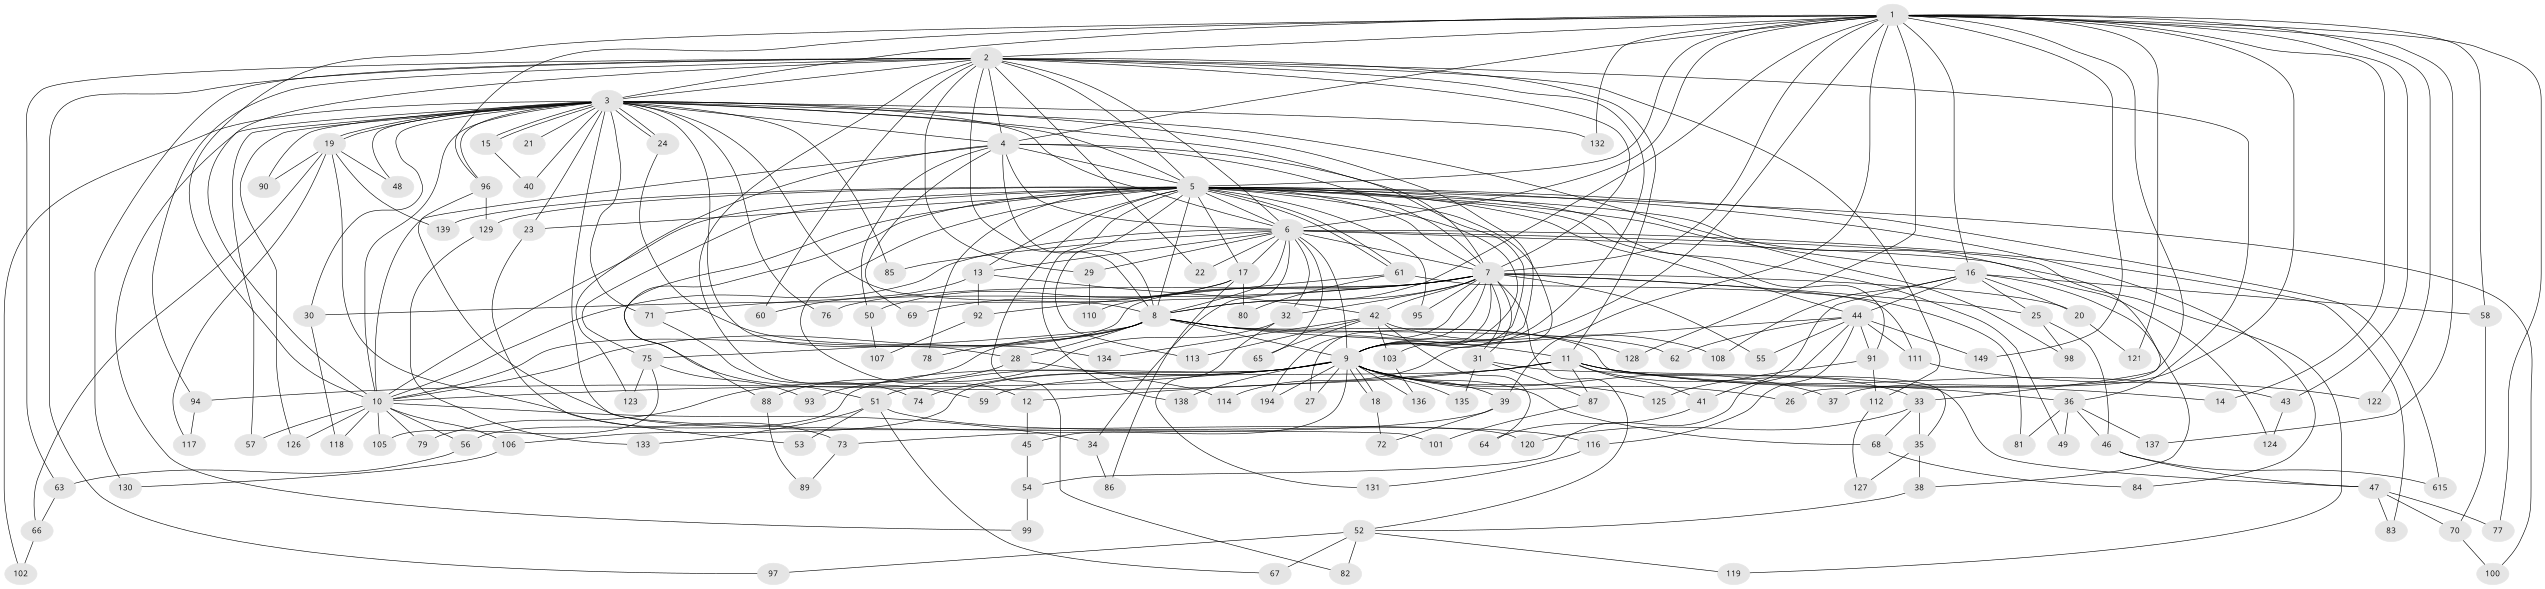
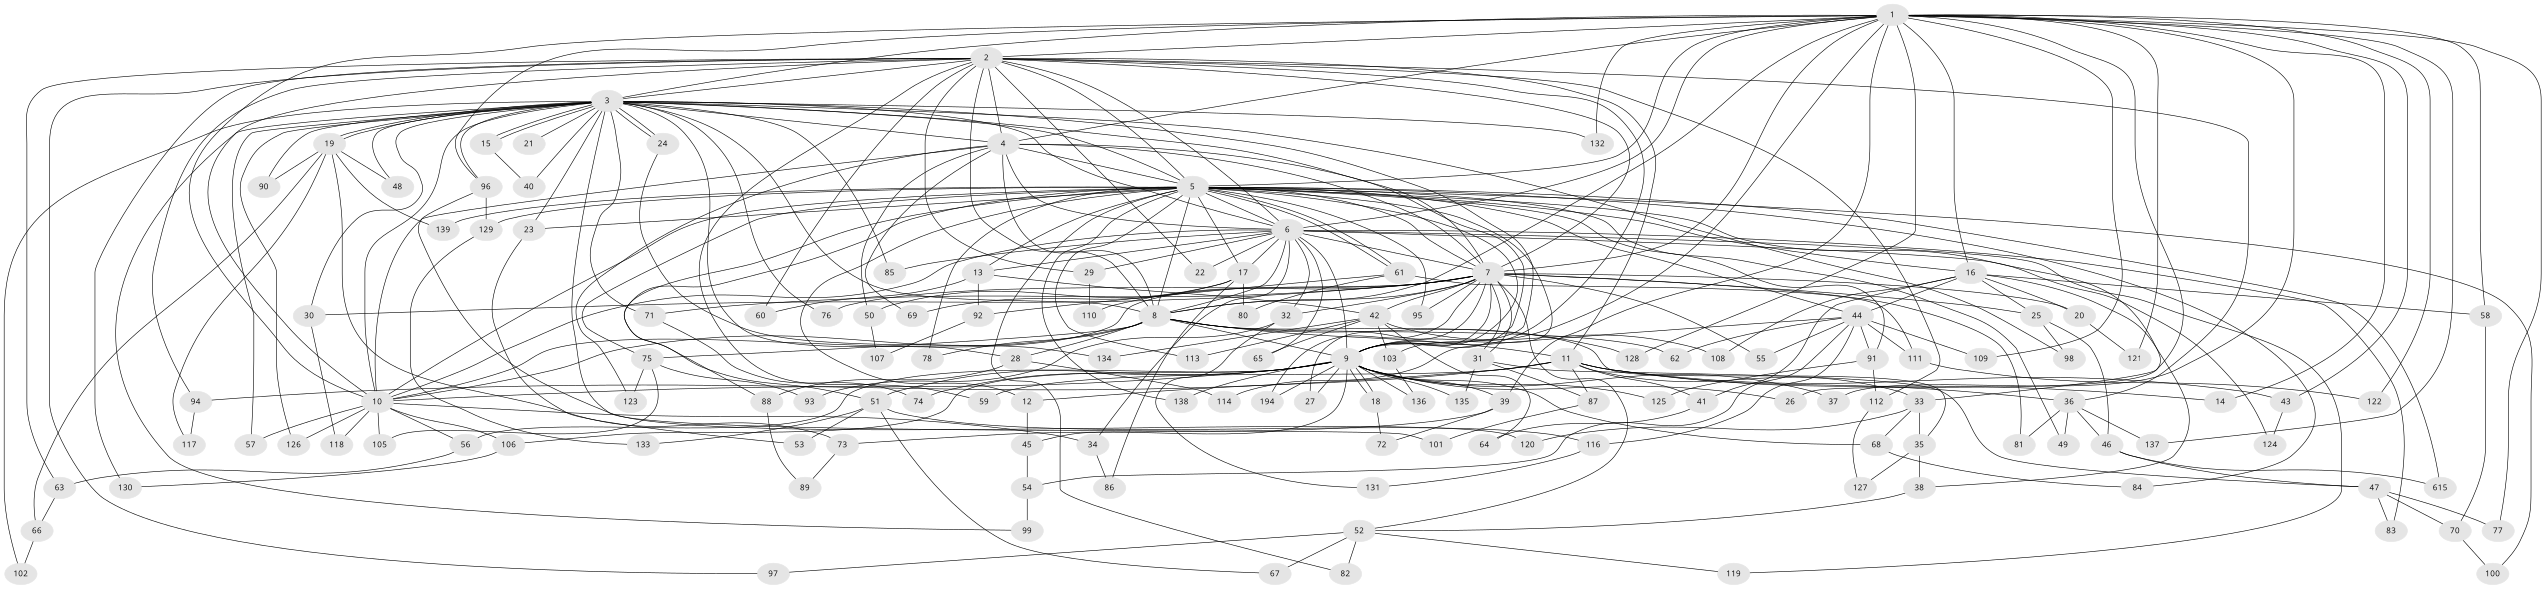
(1981, 359) -> (1981, 359)
(423, 445) -> none
